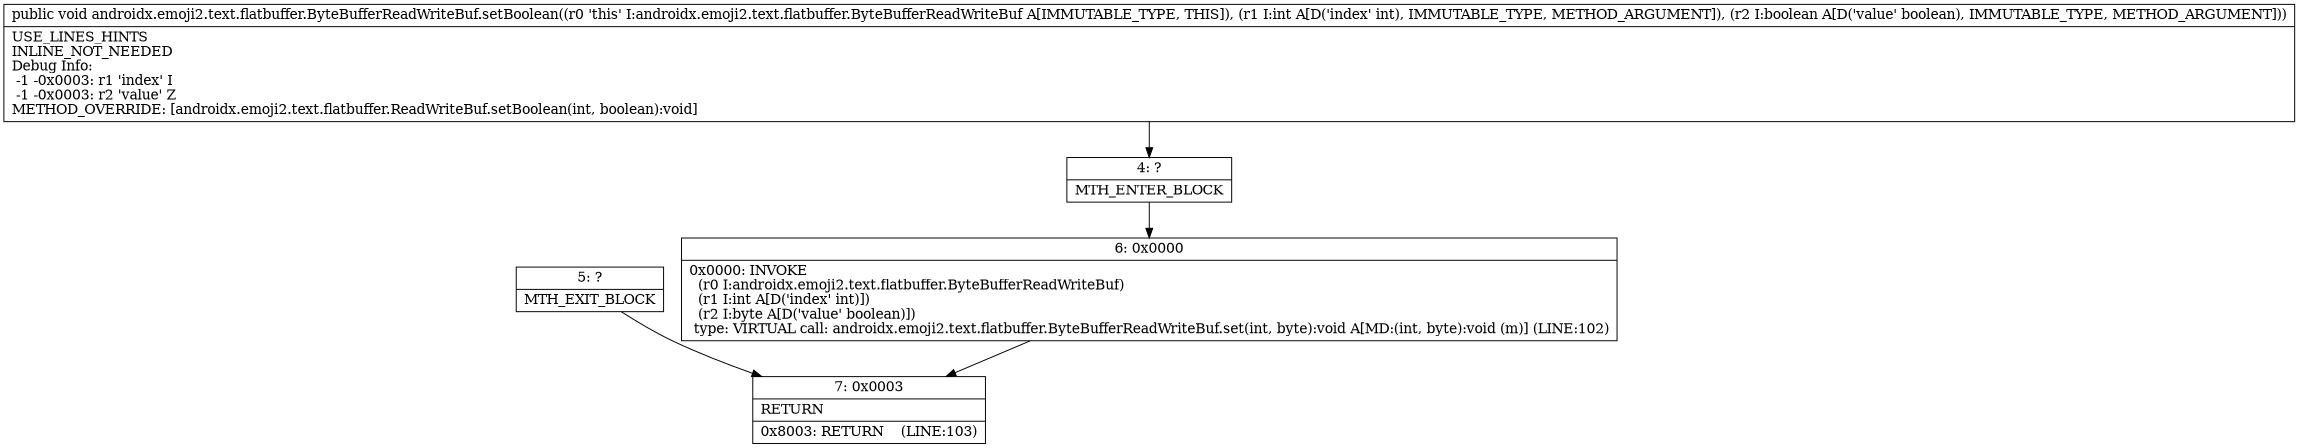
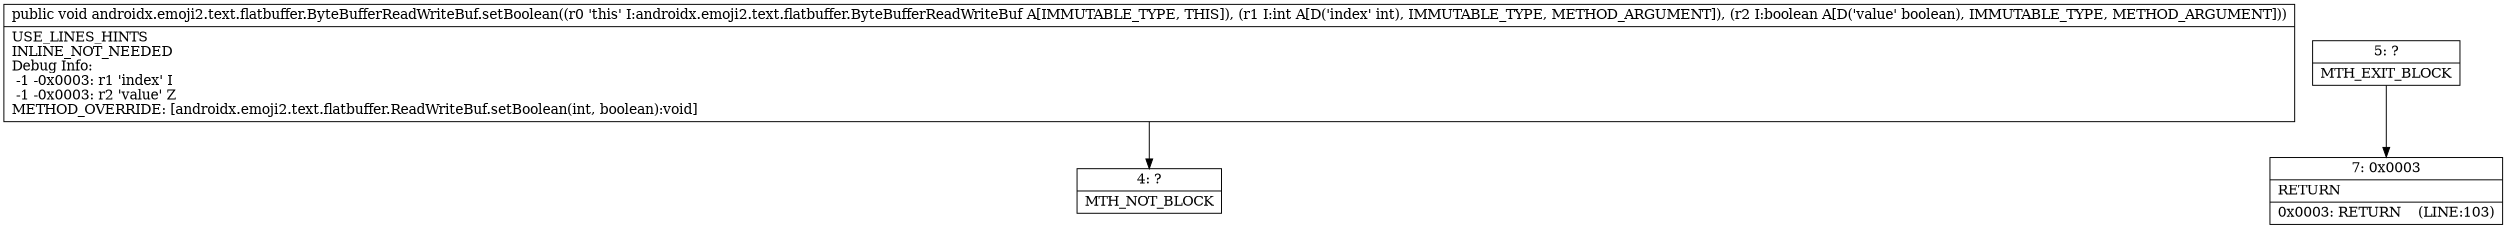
(1149, 190) -> (1149, 202)
(1149, 289) -> none
(869, 432) -> (2386, 213)
